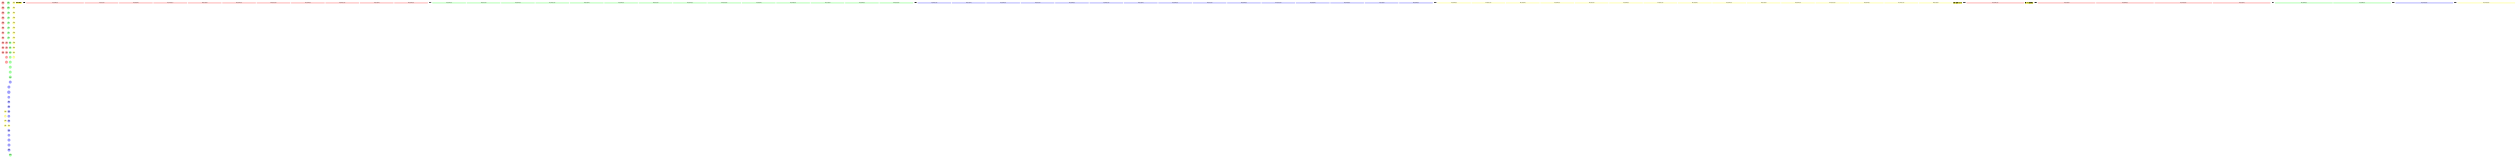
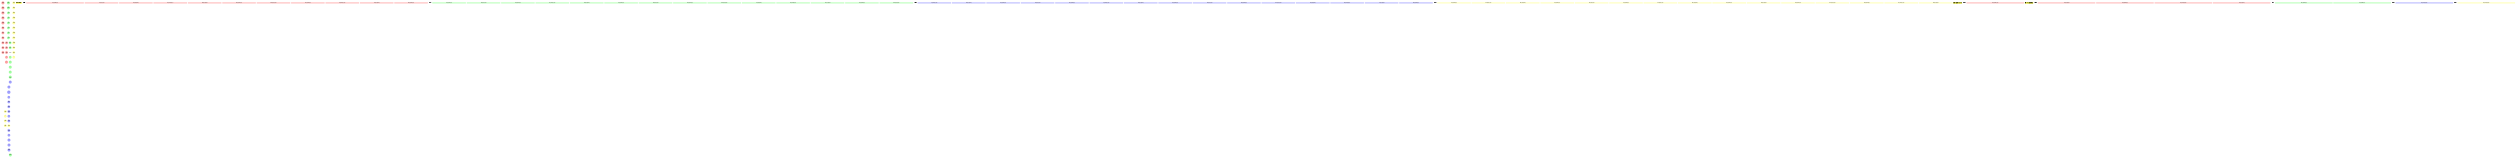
(10, 53) -> (10, 53)
